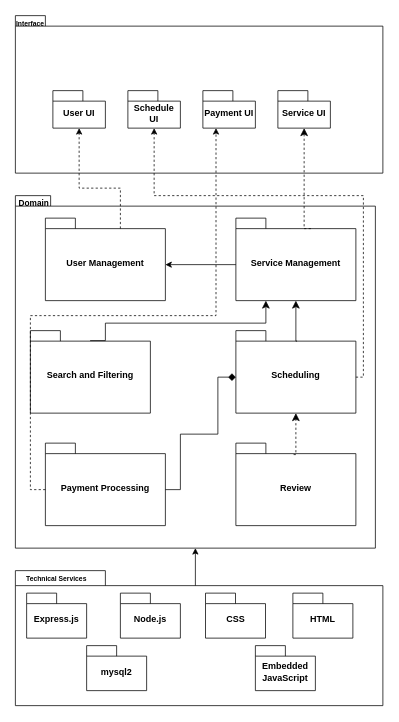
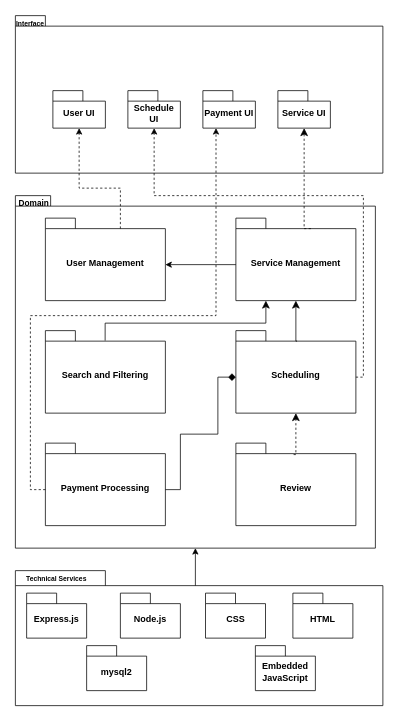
(90, 372) -> (105, 372)
